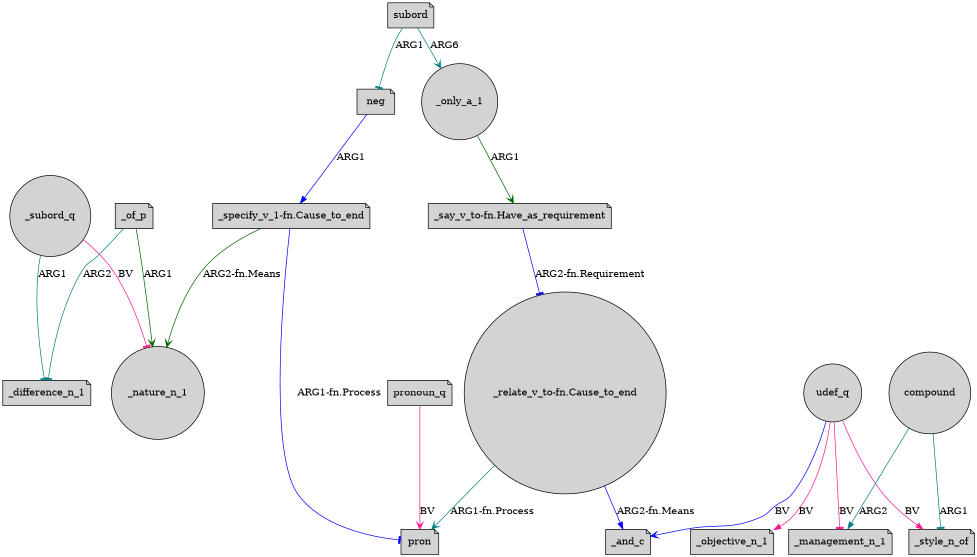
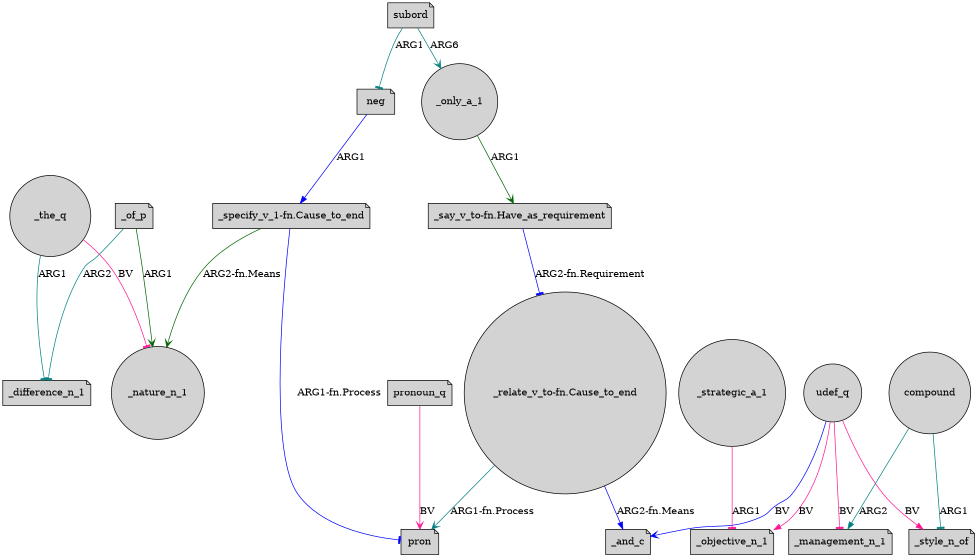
(50, 216) -> (50, 216)
none -> (732, 393)
